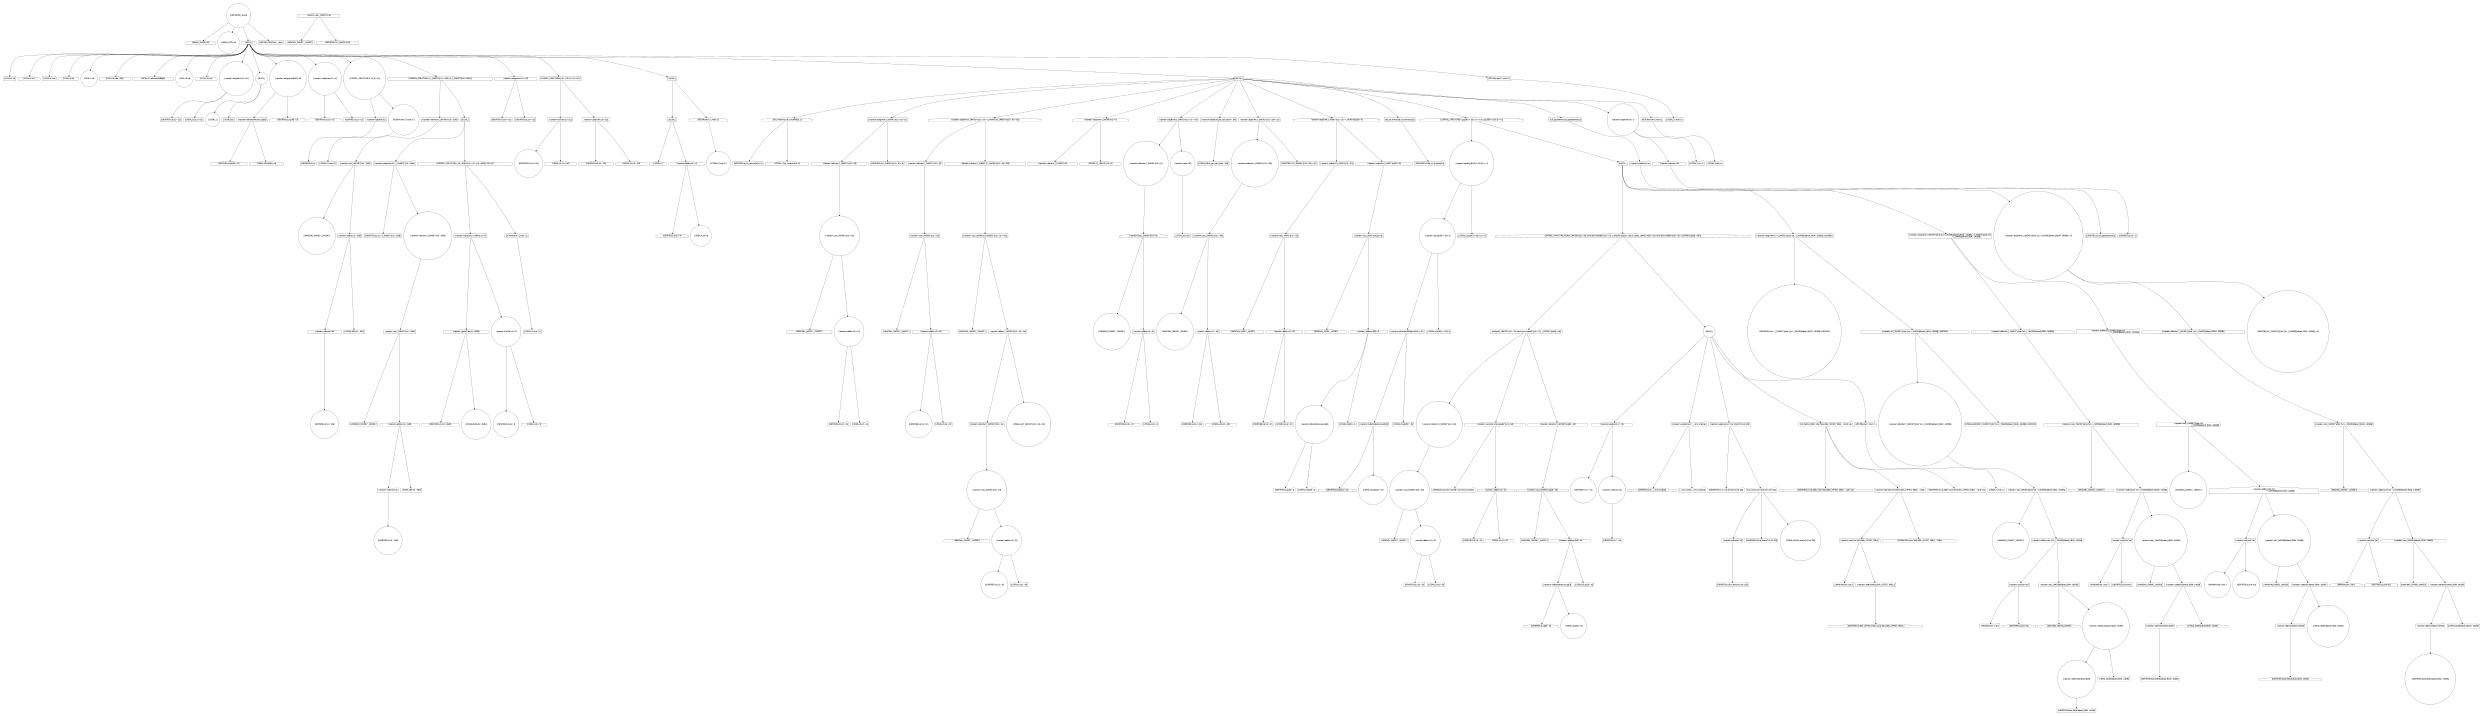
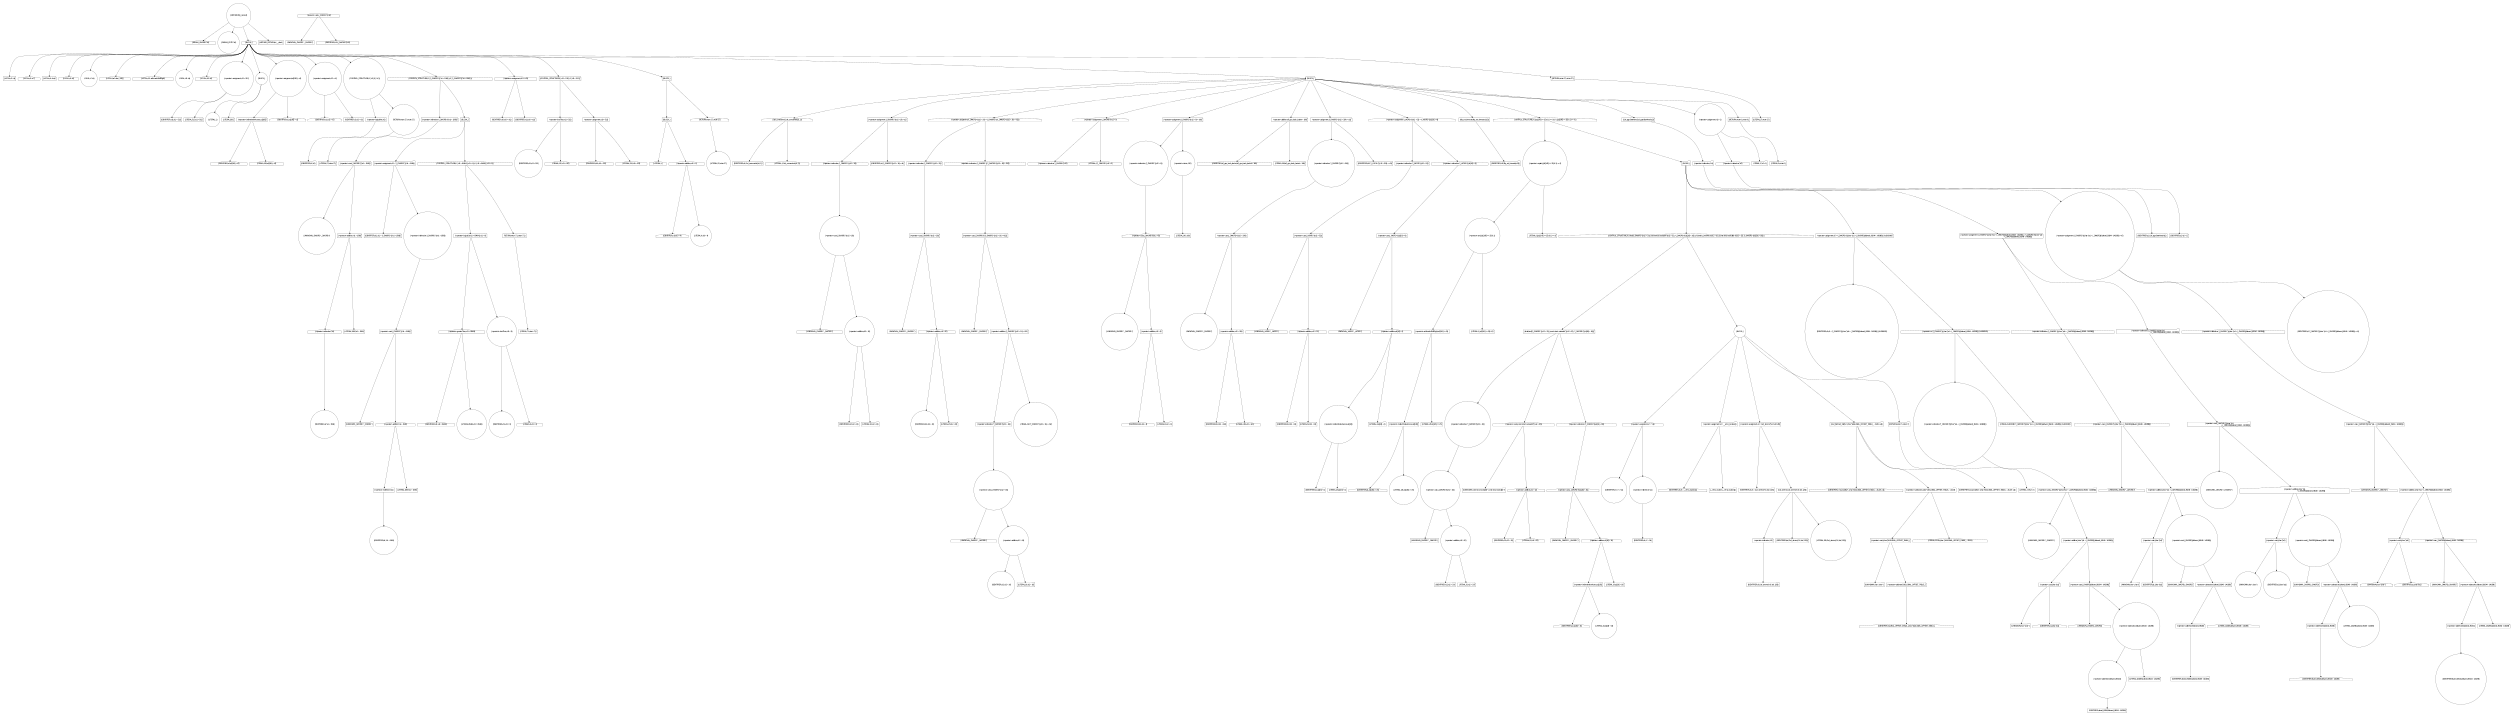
none -> (1234, 163)
(1299, 163) -> (1375, 163)
